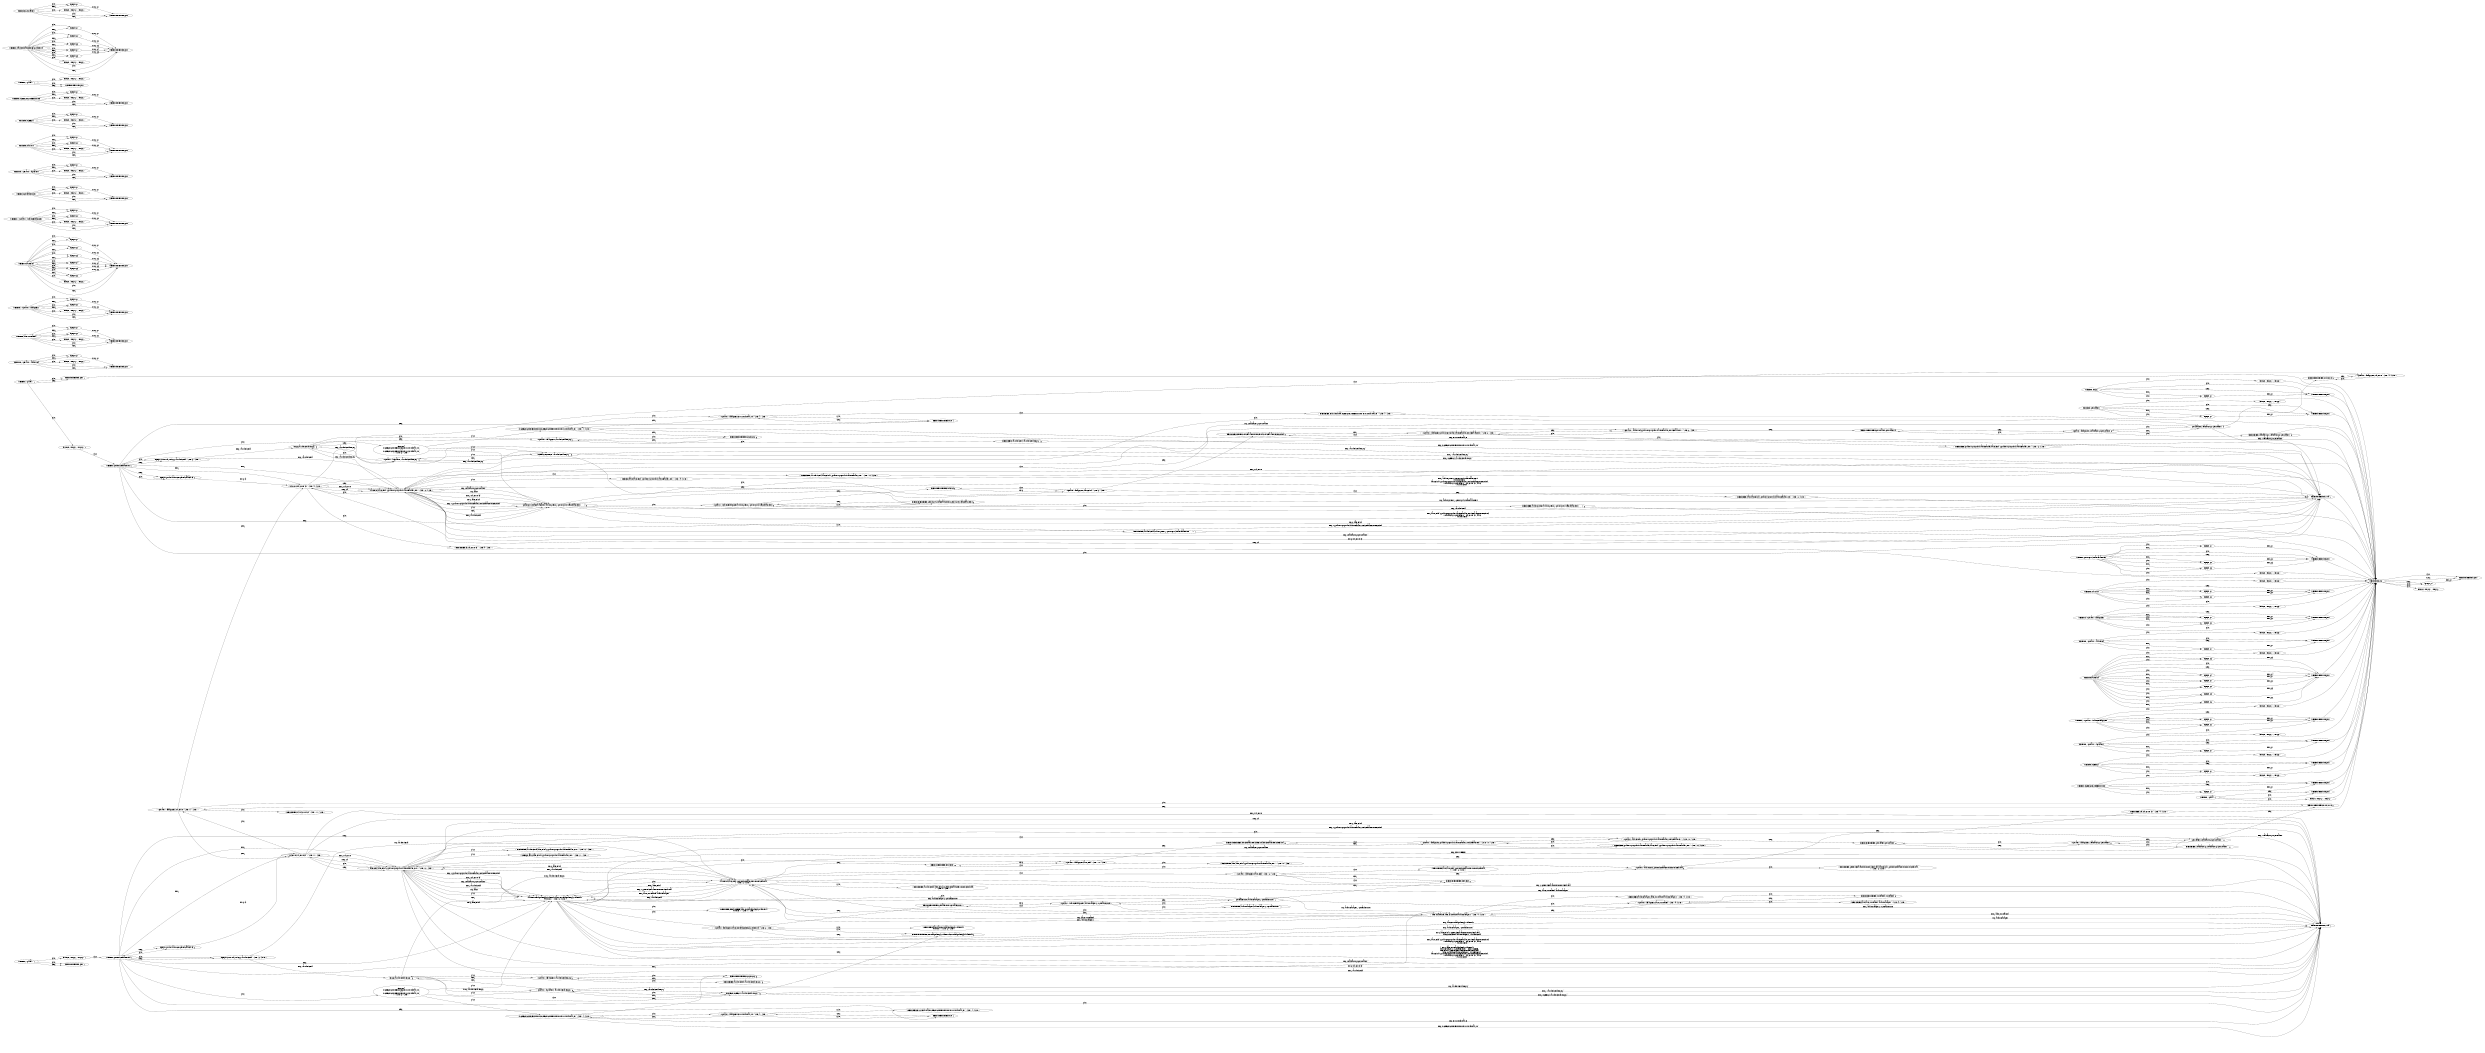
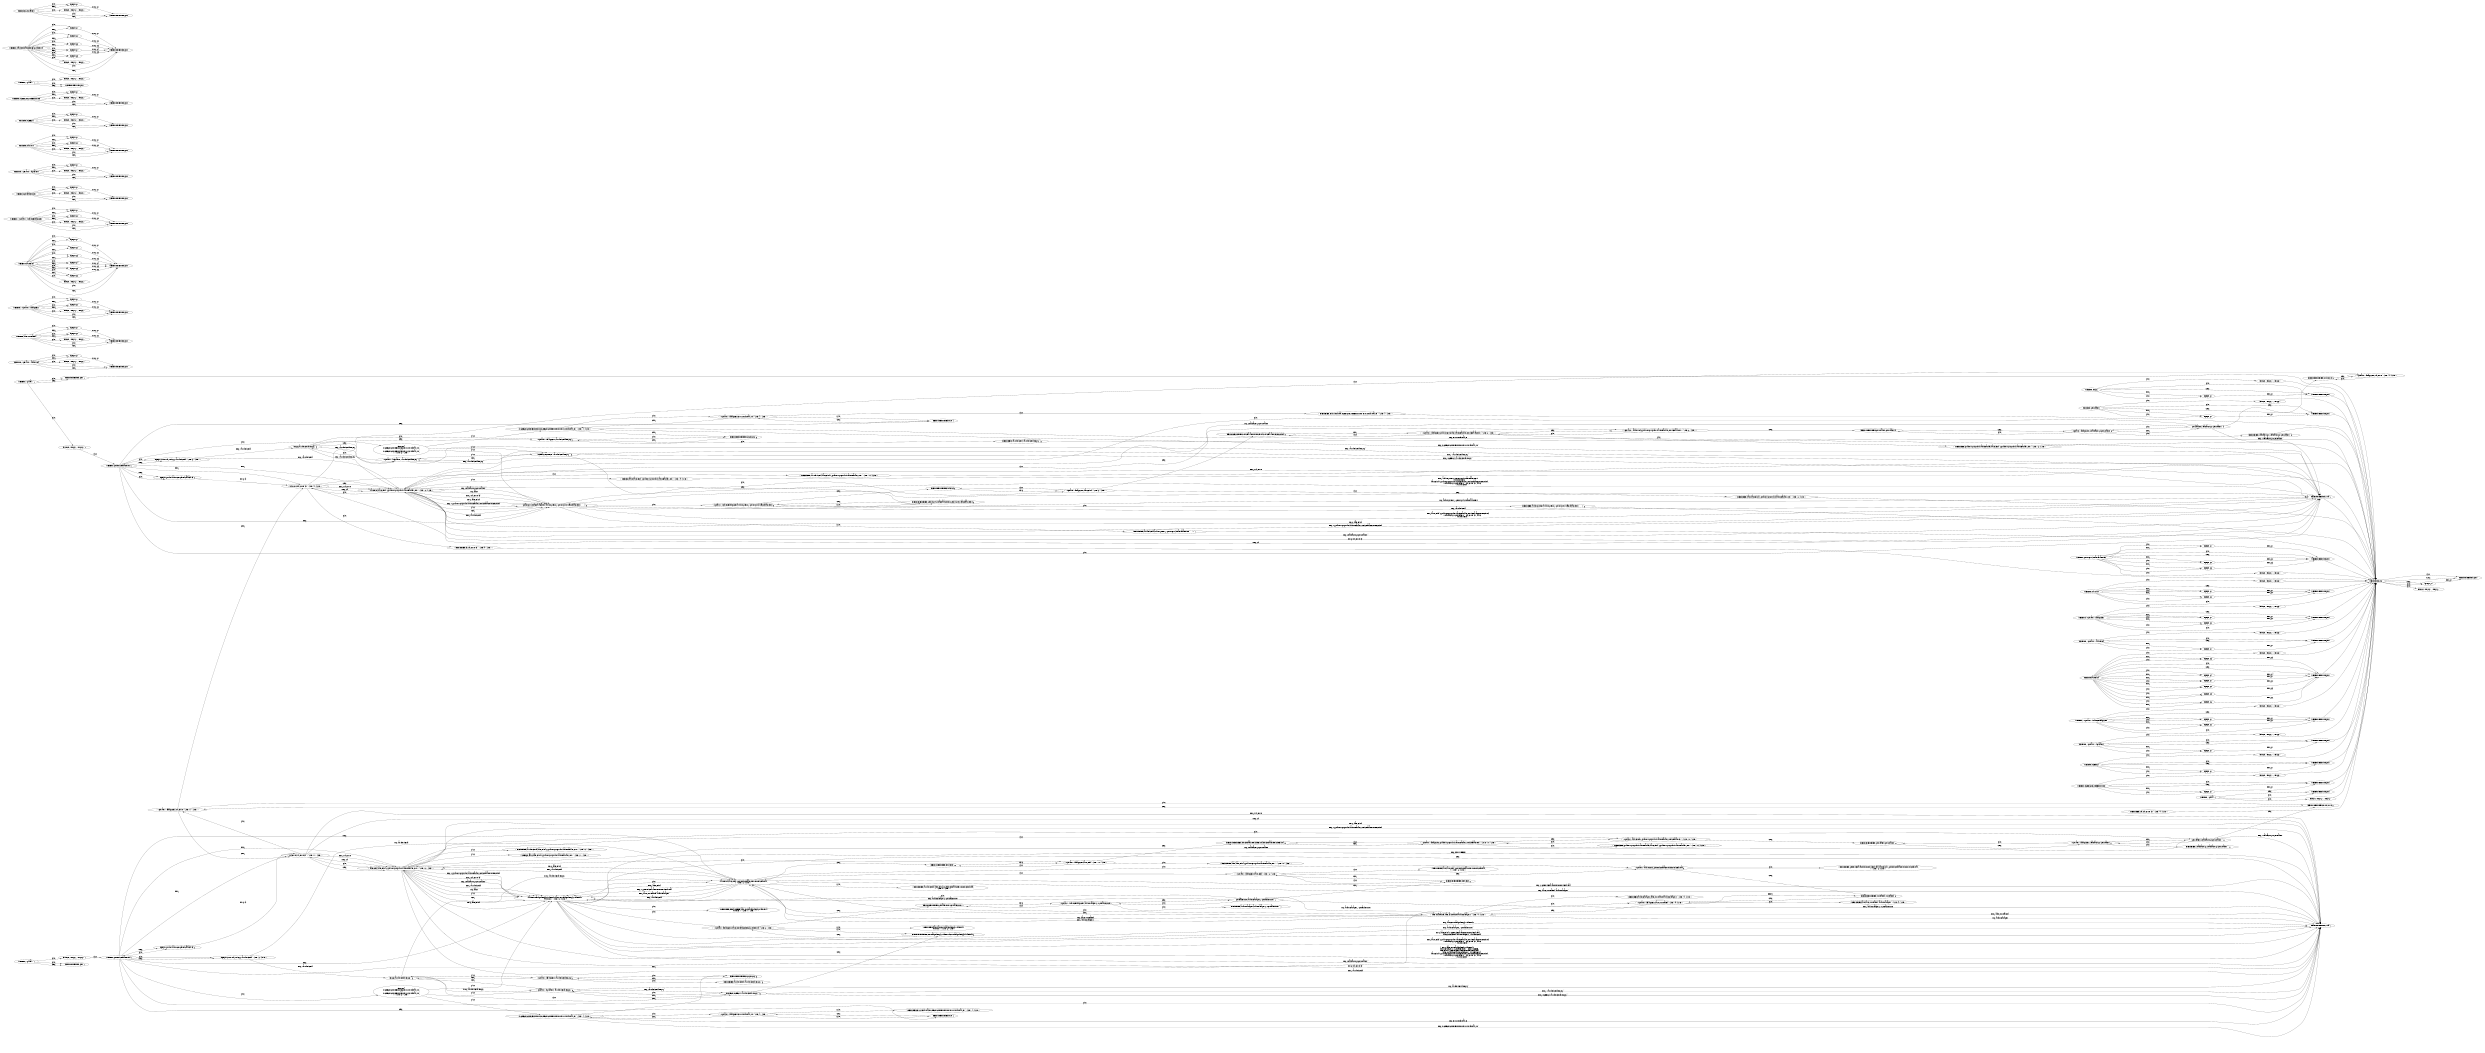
(305, 812) -> none
(1915, 832) -> (1769, 882)
(1771, 894) -> (1771, 894)
